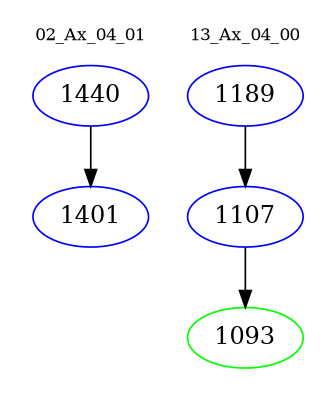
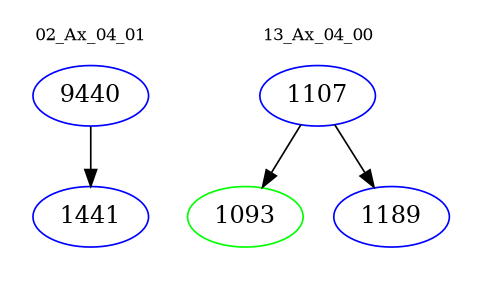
(91, 96) -> (91, 96)
(245, 148) -> (350, 149)
(91, 217) -> (91, 217)
